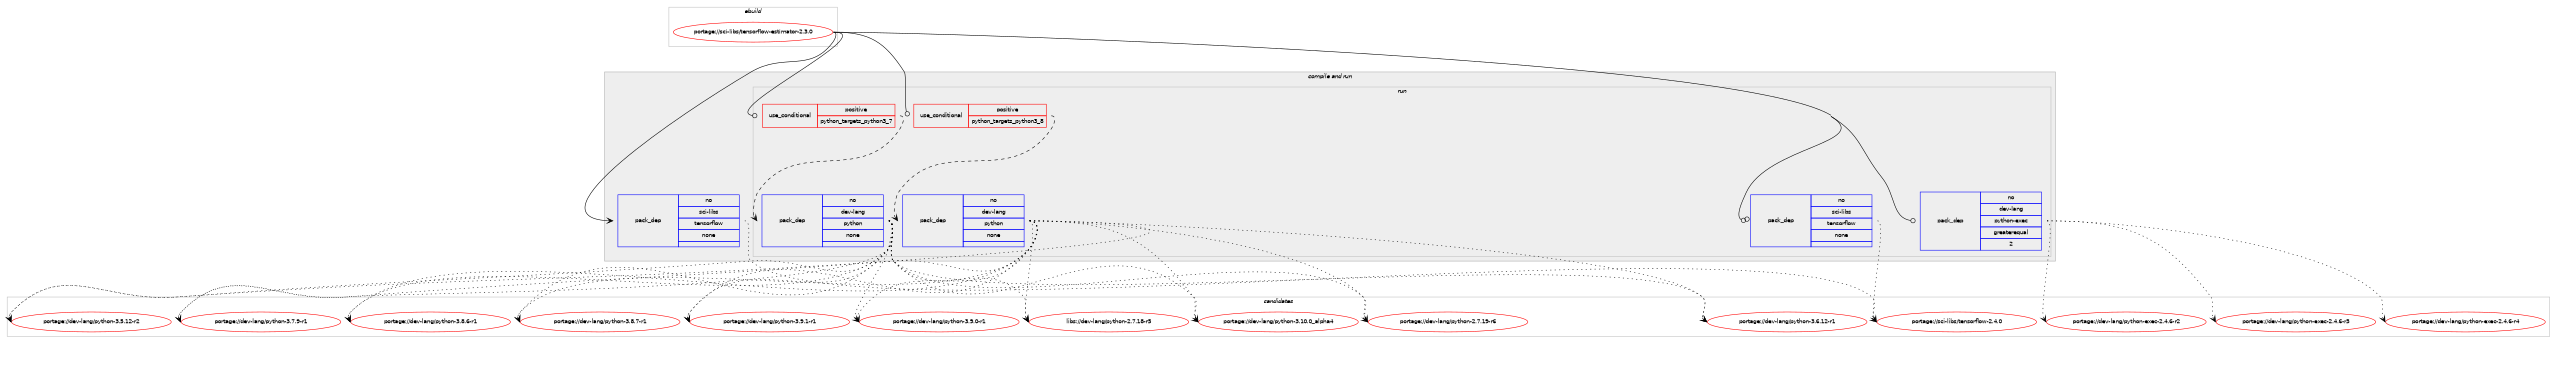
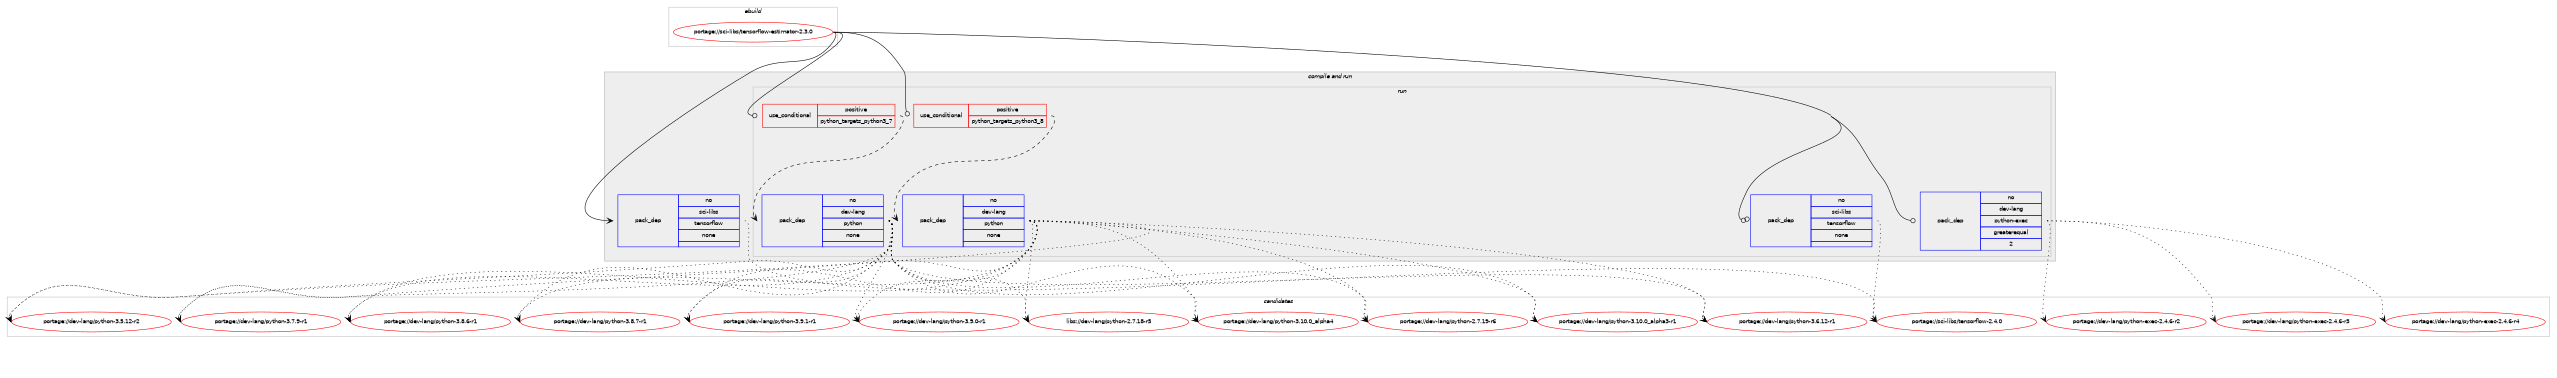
none -> (1618, 322)
